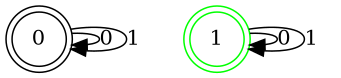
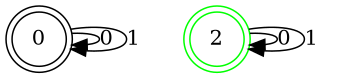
(217, 39) -> (217, 39)
